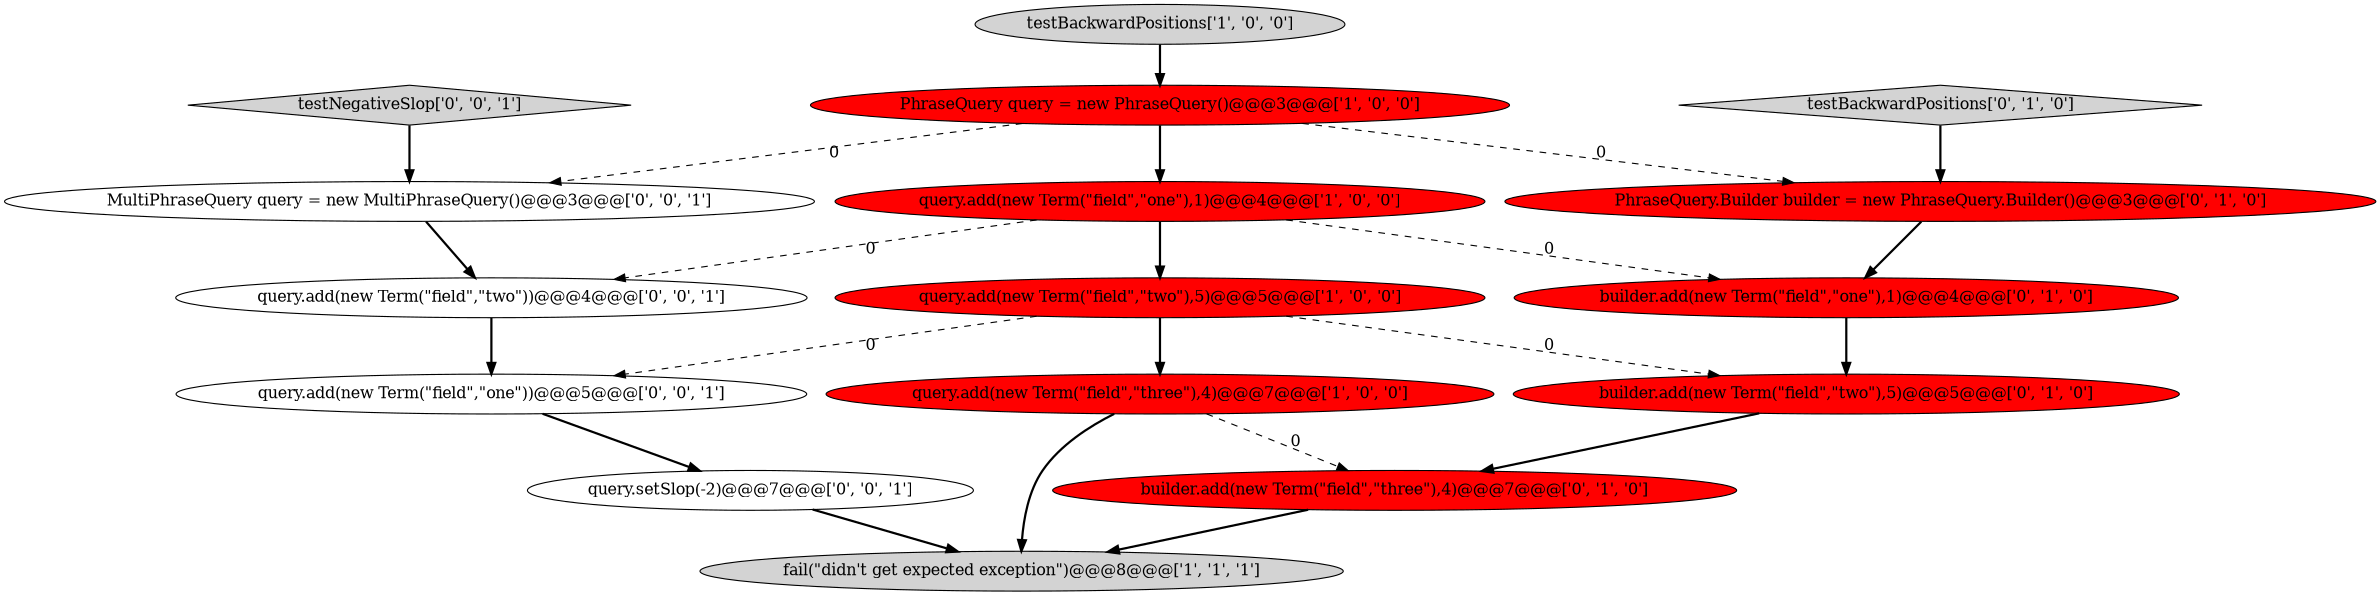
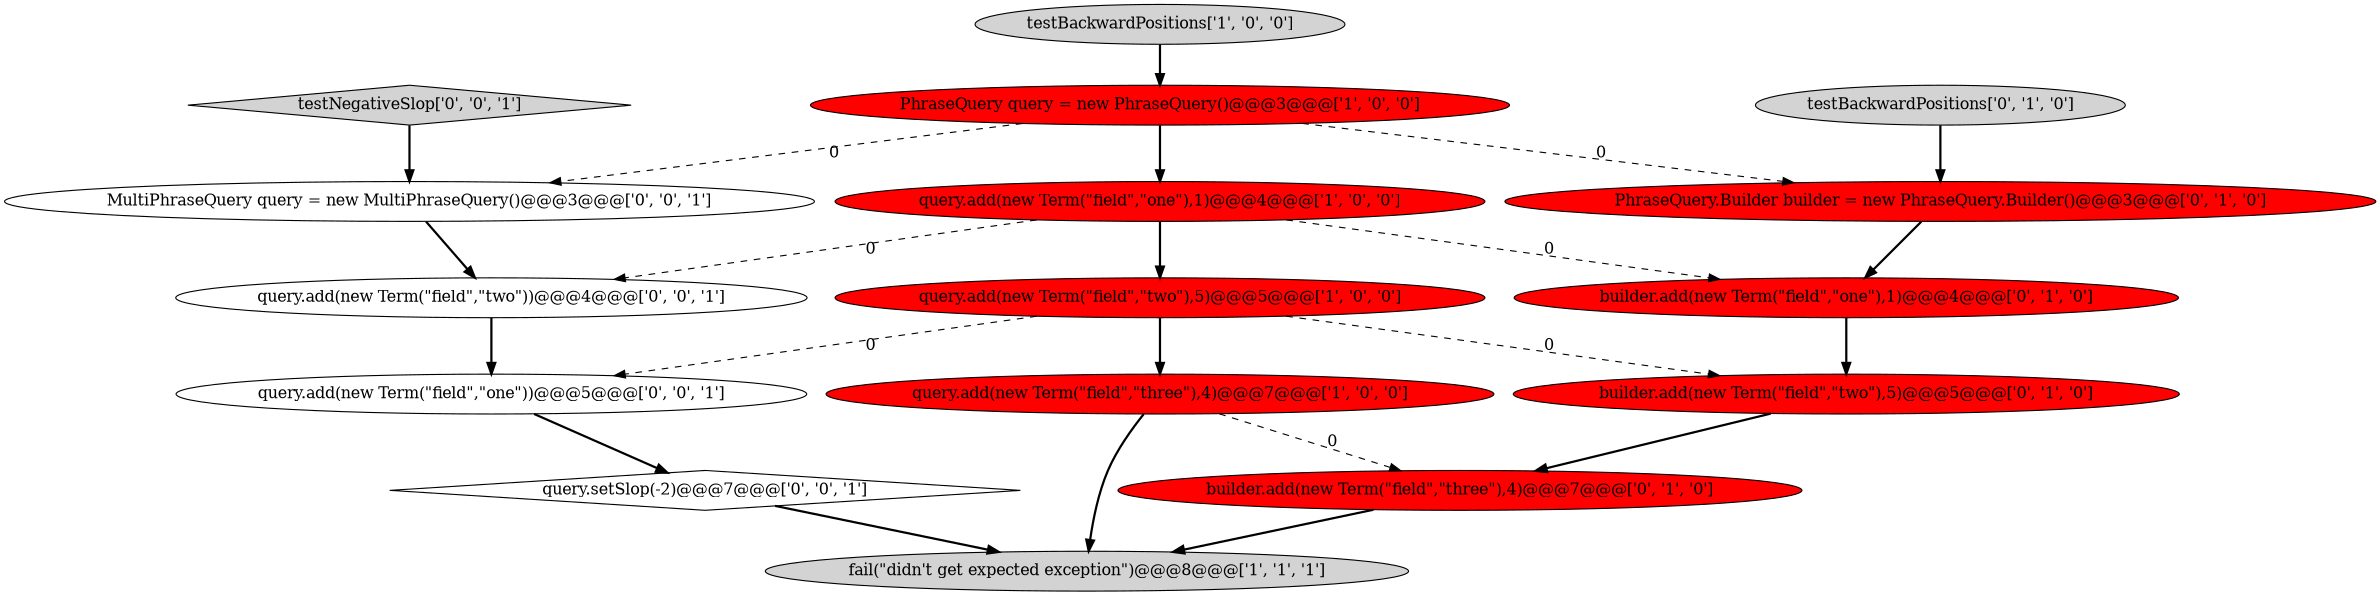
(1940, 105) -> (1940, 105)
(750, 490) -> (705, 490)
